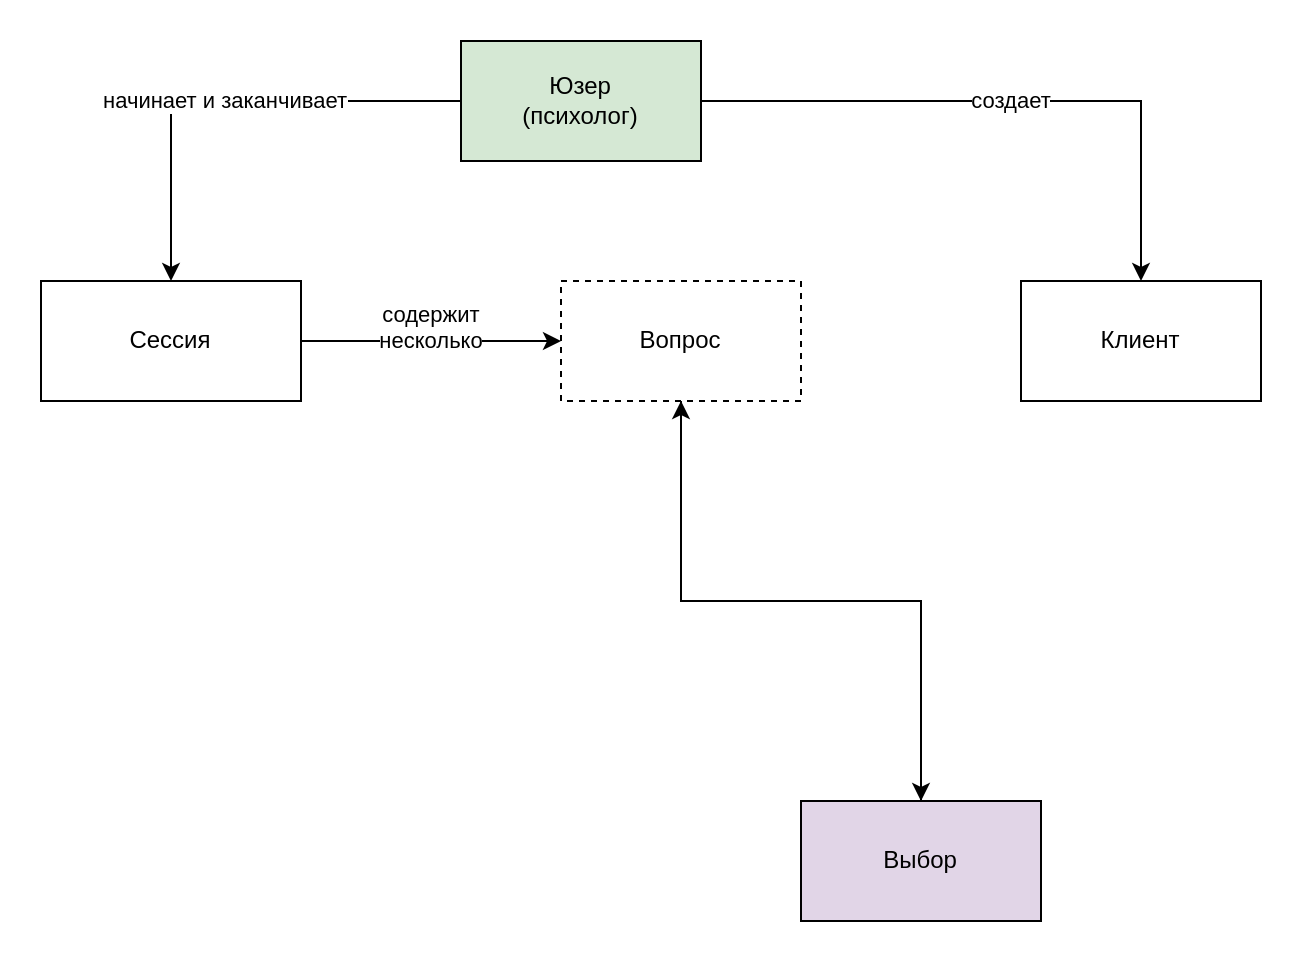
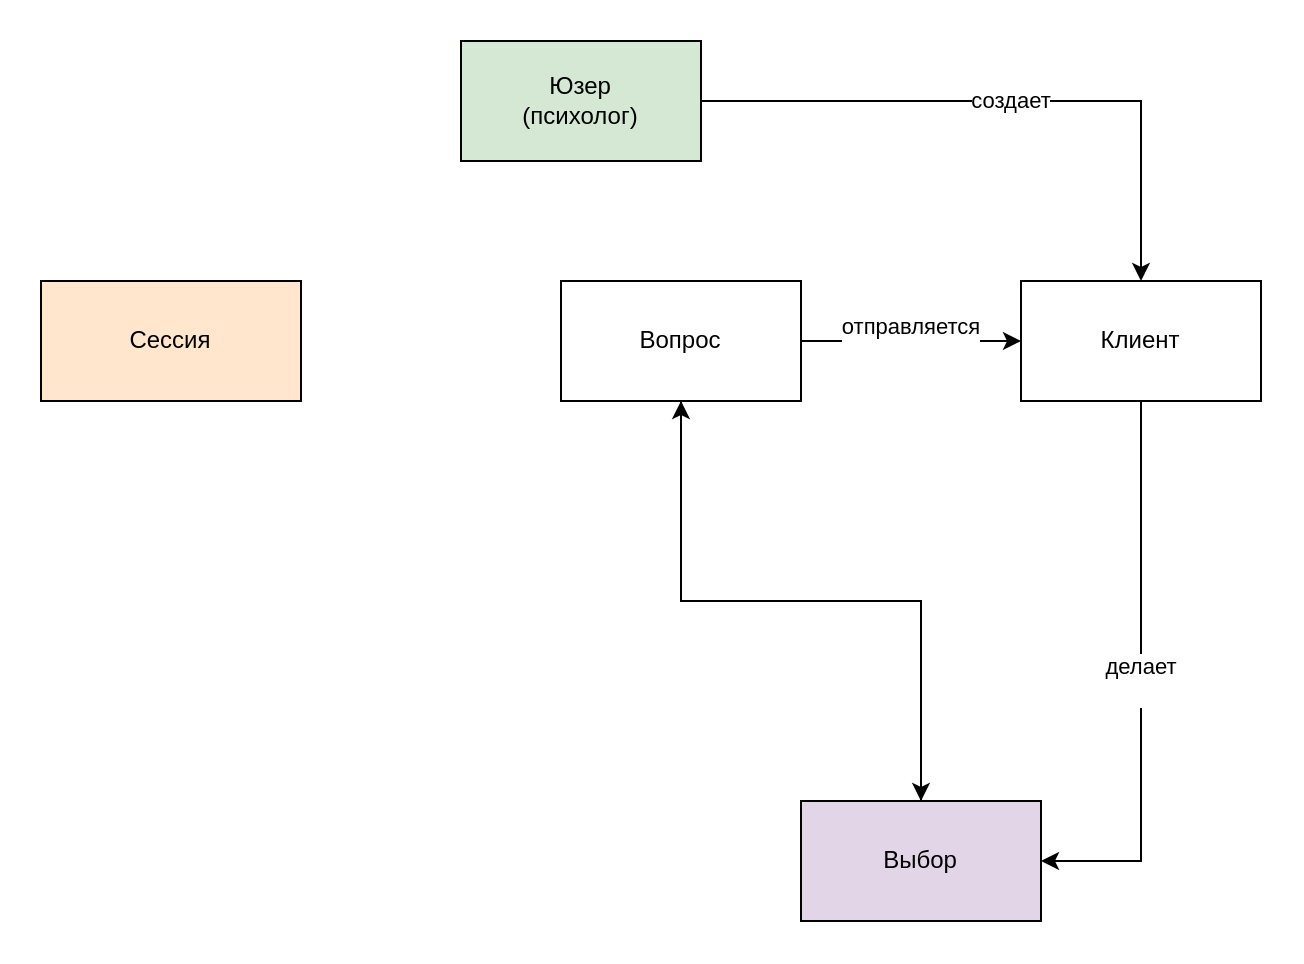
(342, 101) -> none
(171, 341) -> (171, 341)
(424, 341) -> none
(681, 341) -> (681, 341)
none -> (822, 341)
none -> (1141, 538)
